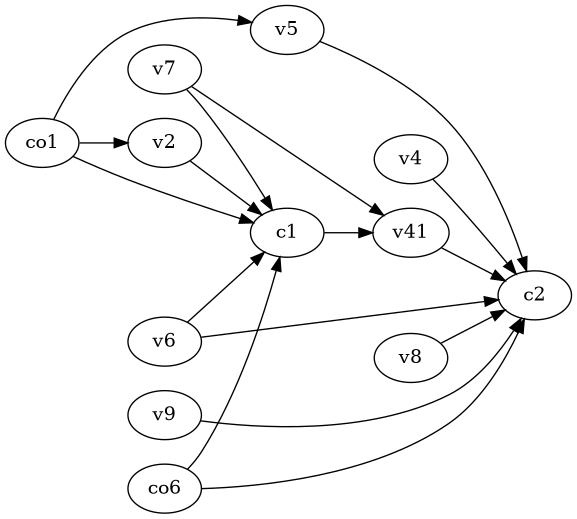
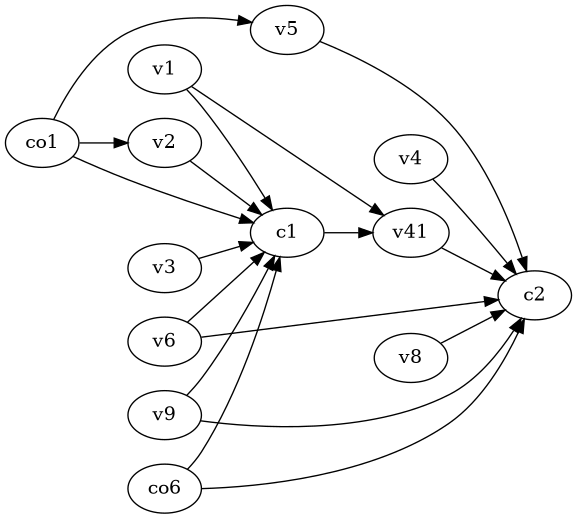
(165, 69) -> (165, 69)
none -> (165, 268)
none -> (225, 344)
